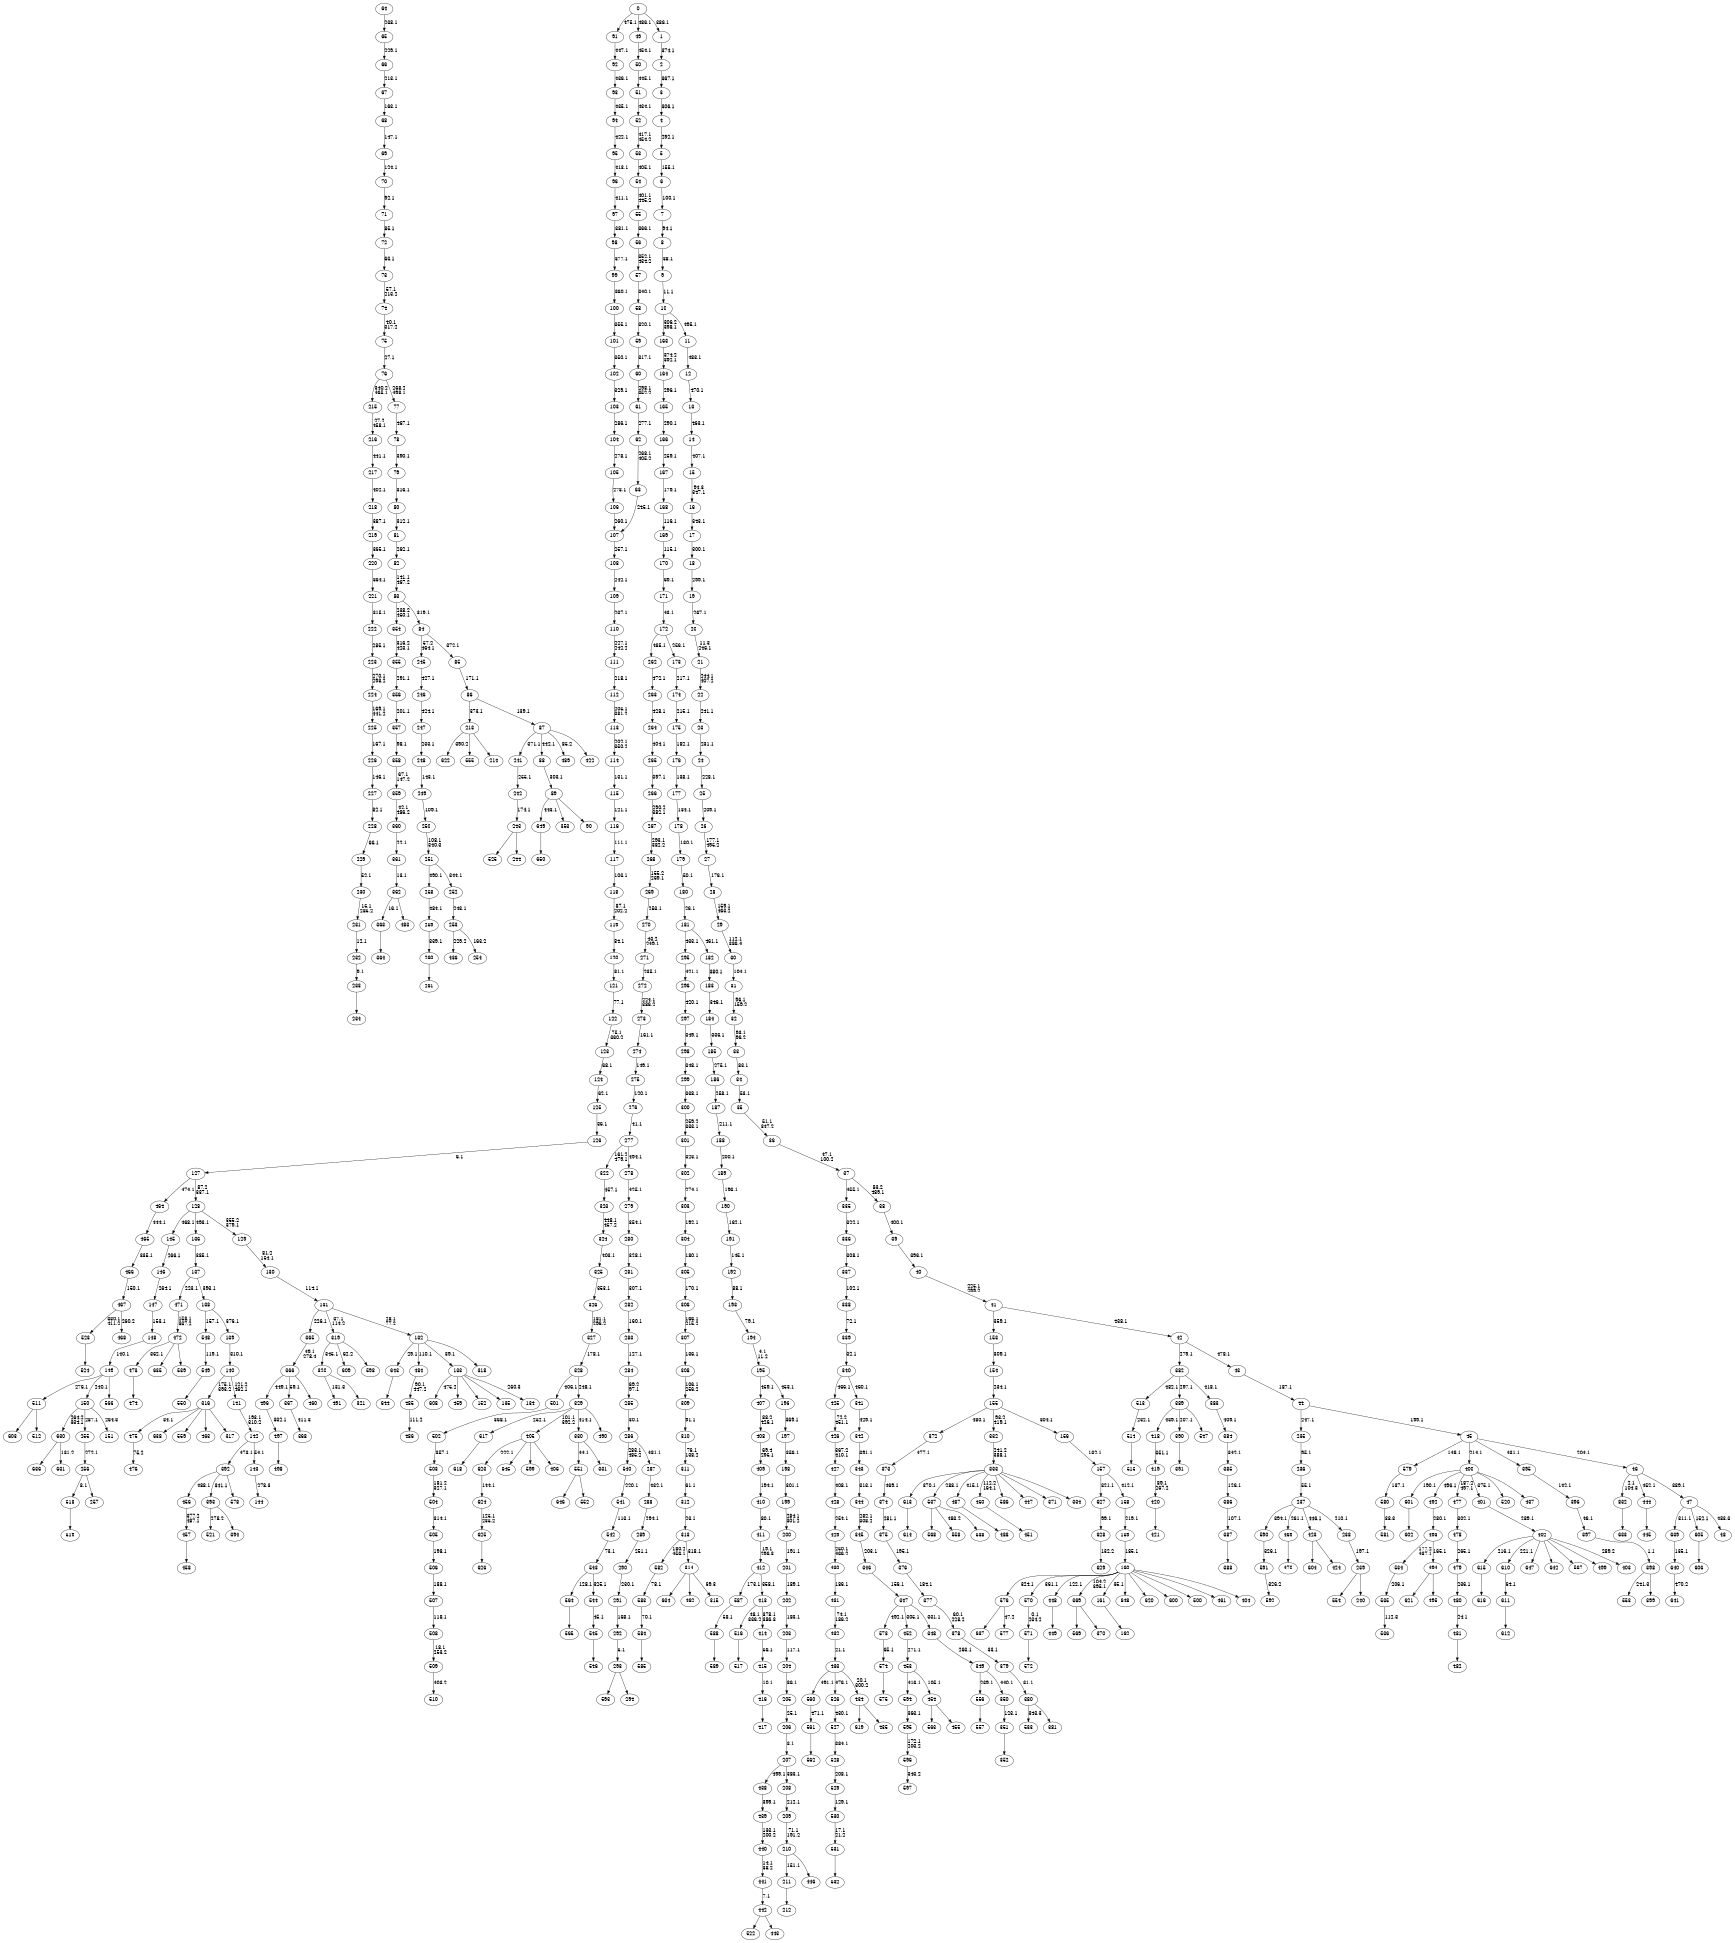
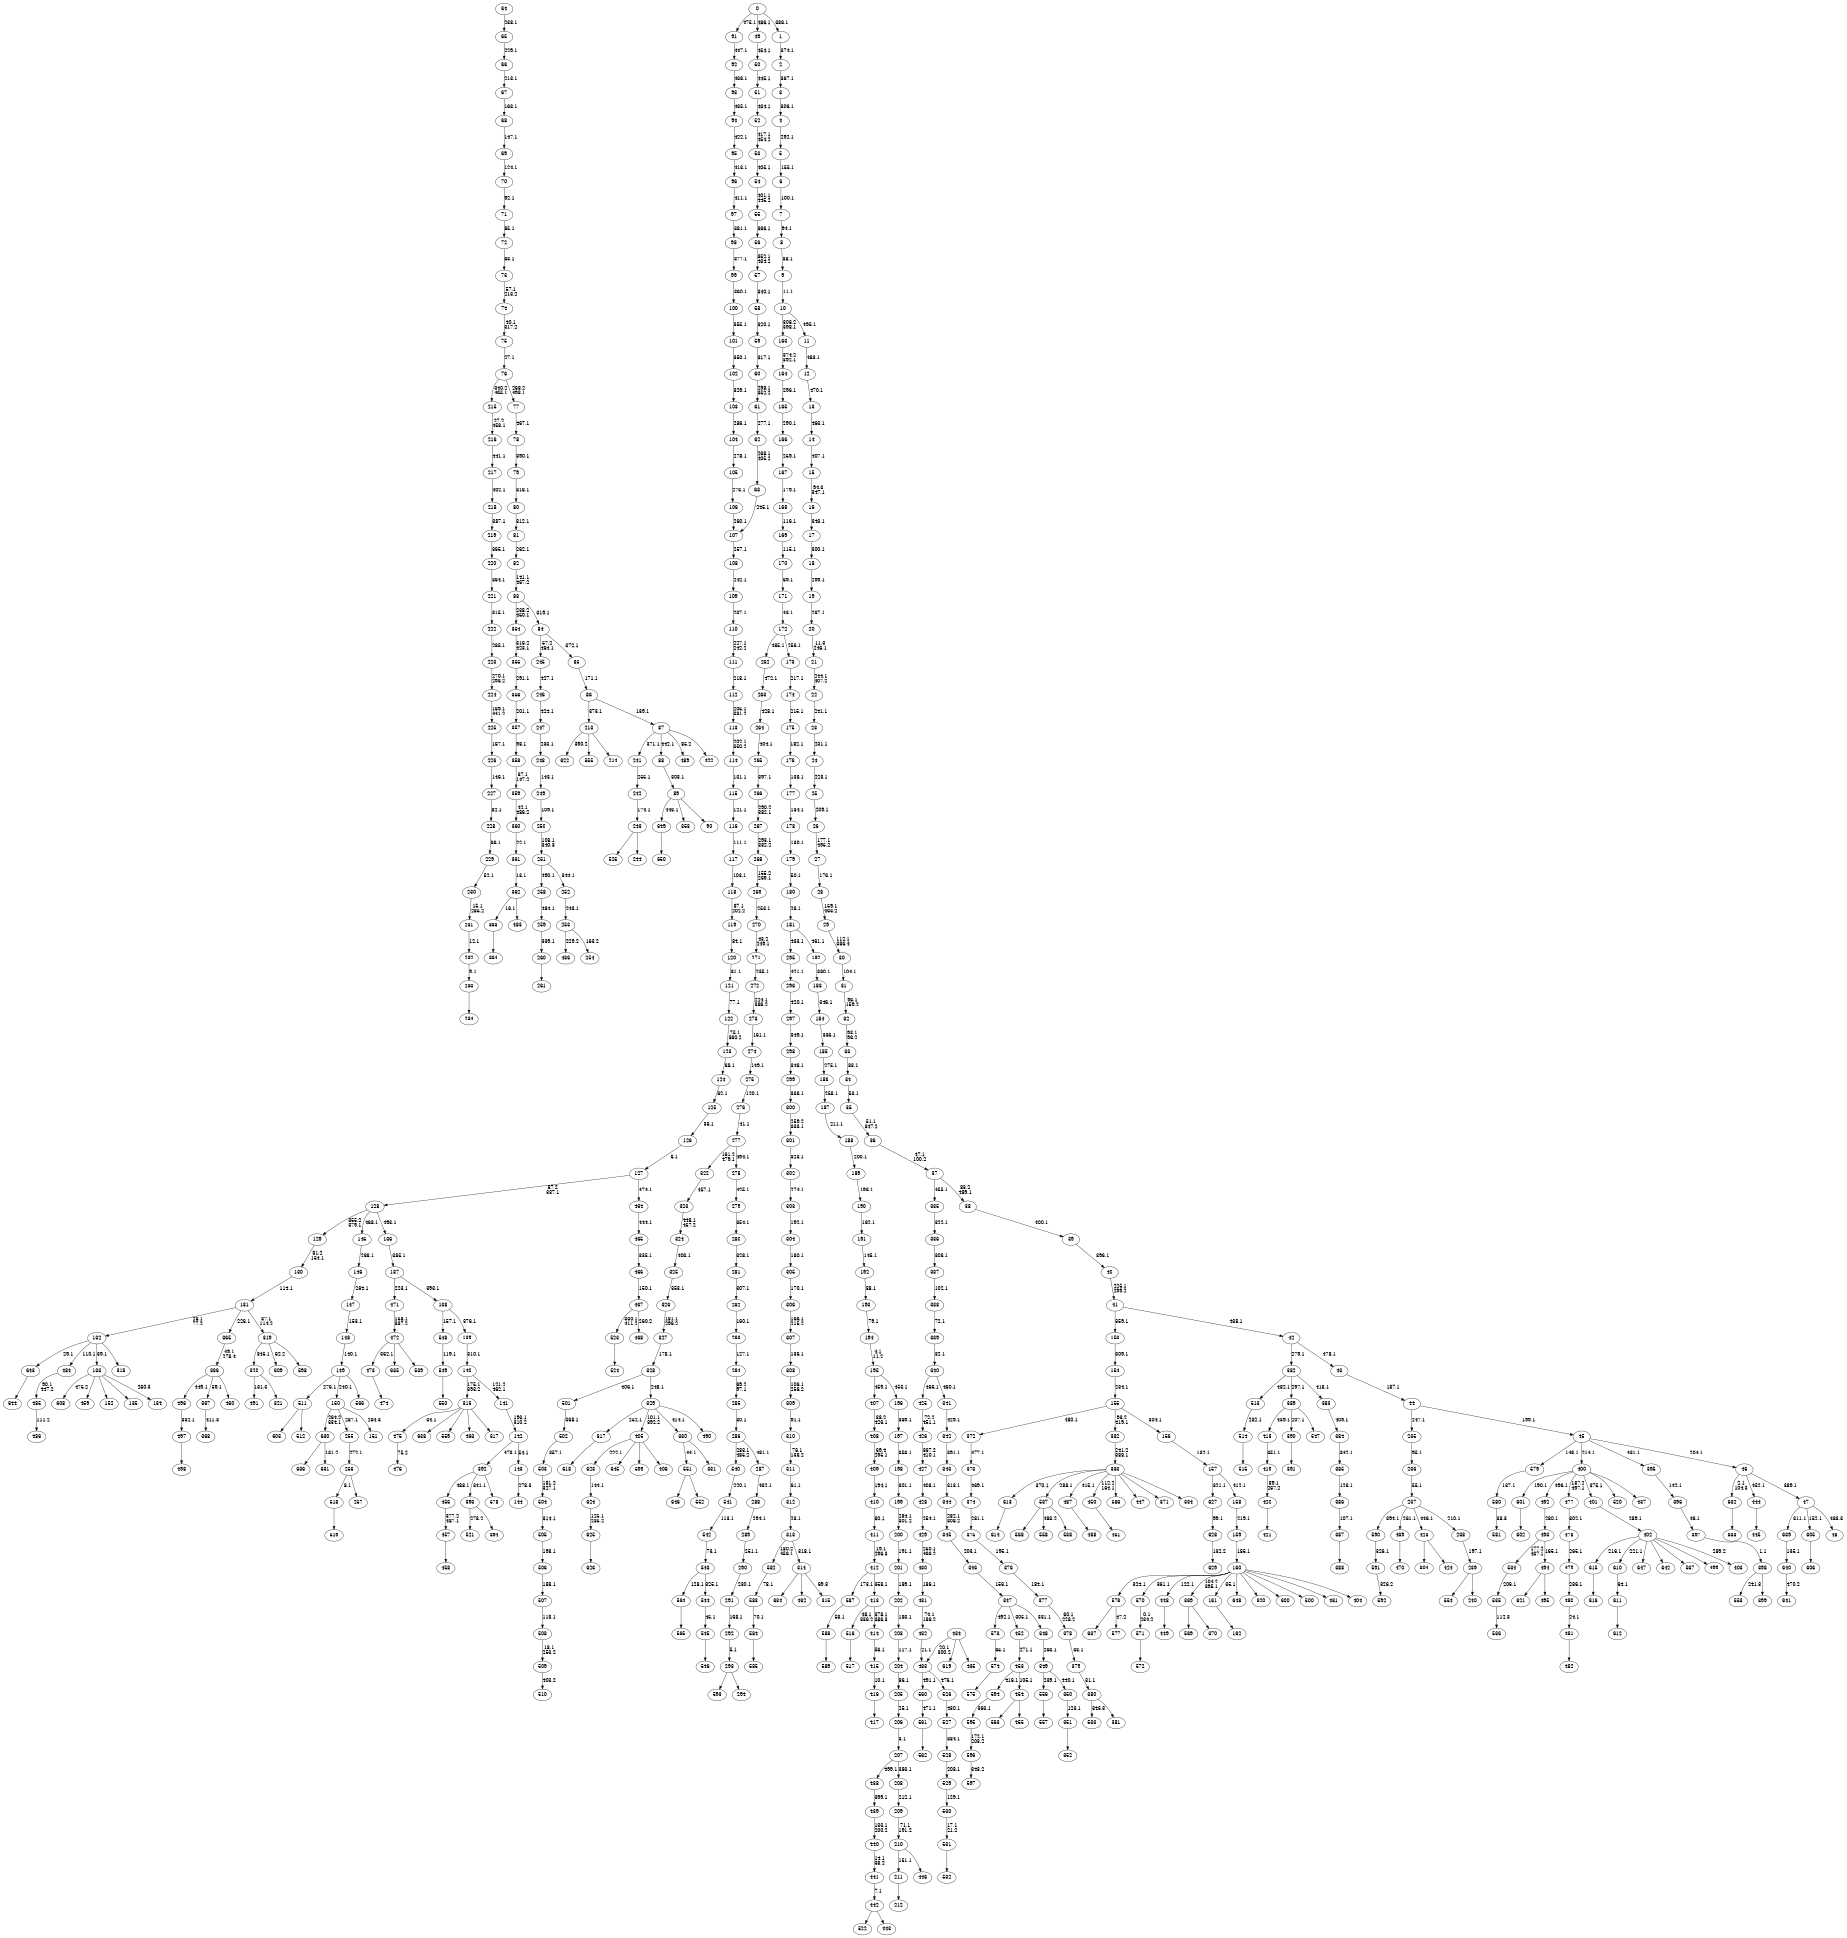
(1623, 1503) -> (1732, 1503)
(851, 1680) -> (937, 1646)
